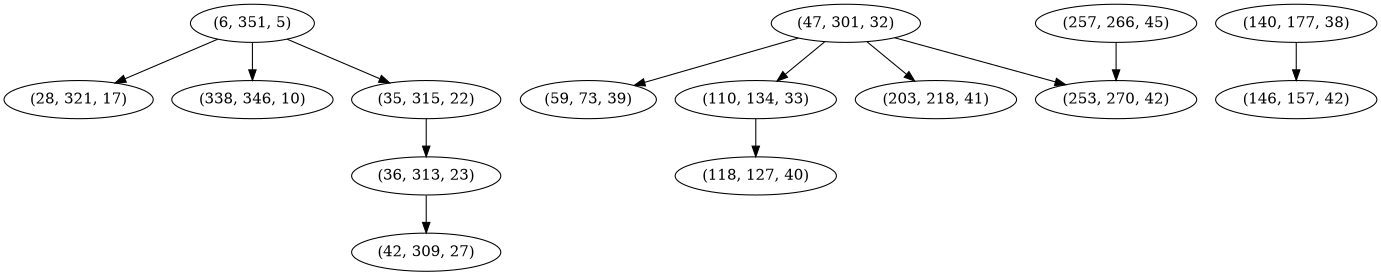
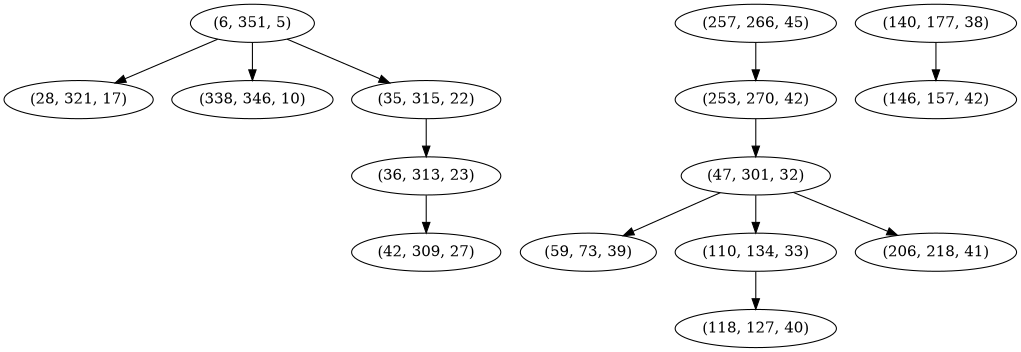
(975, 60) -> (756, 133)
(936, 100) -> (936, 252)
